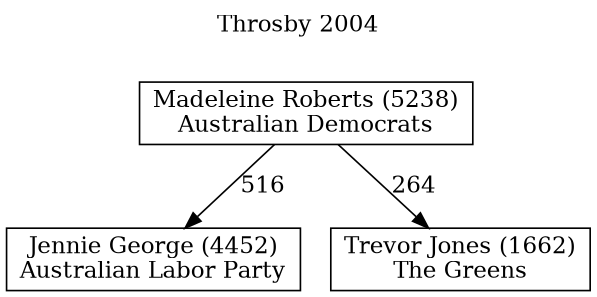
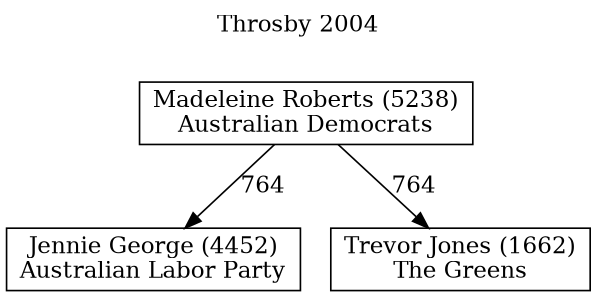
(263, 186) -> (263, 186)
(415, 186) -> (415, 186)
